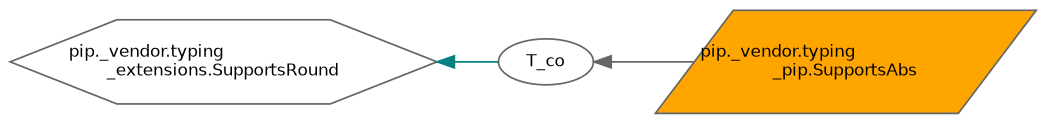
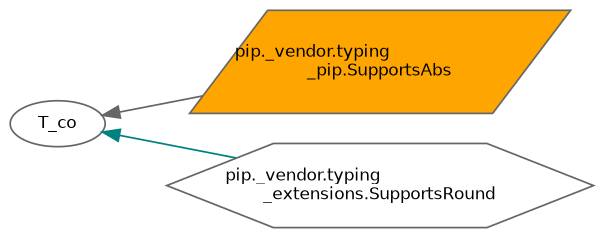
(476, 62) -> (178, 147)
